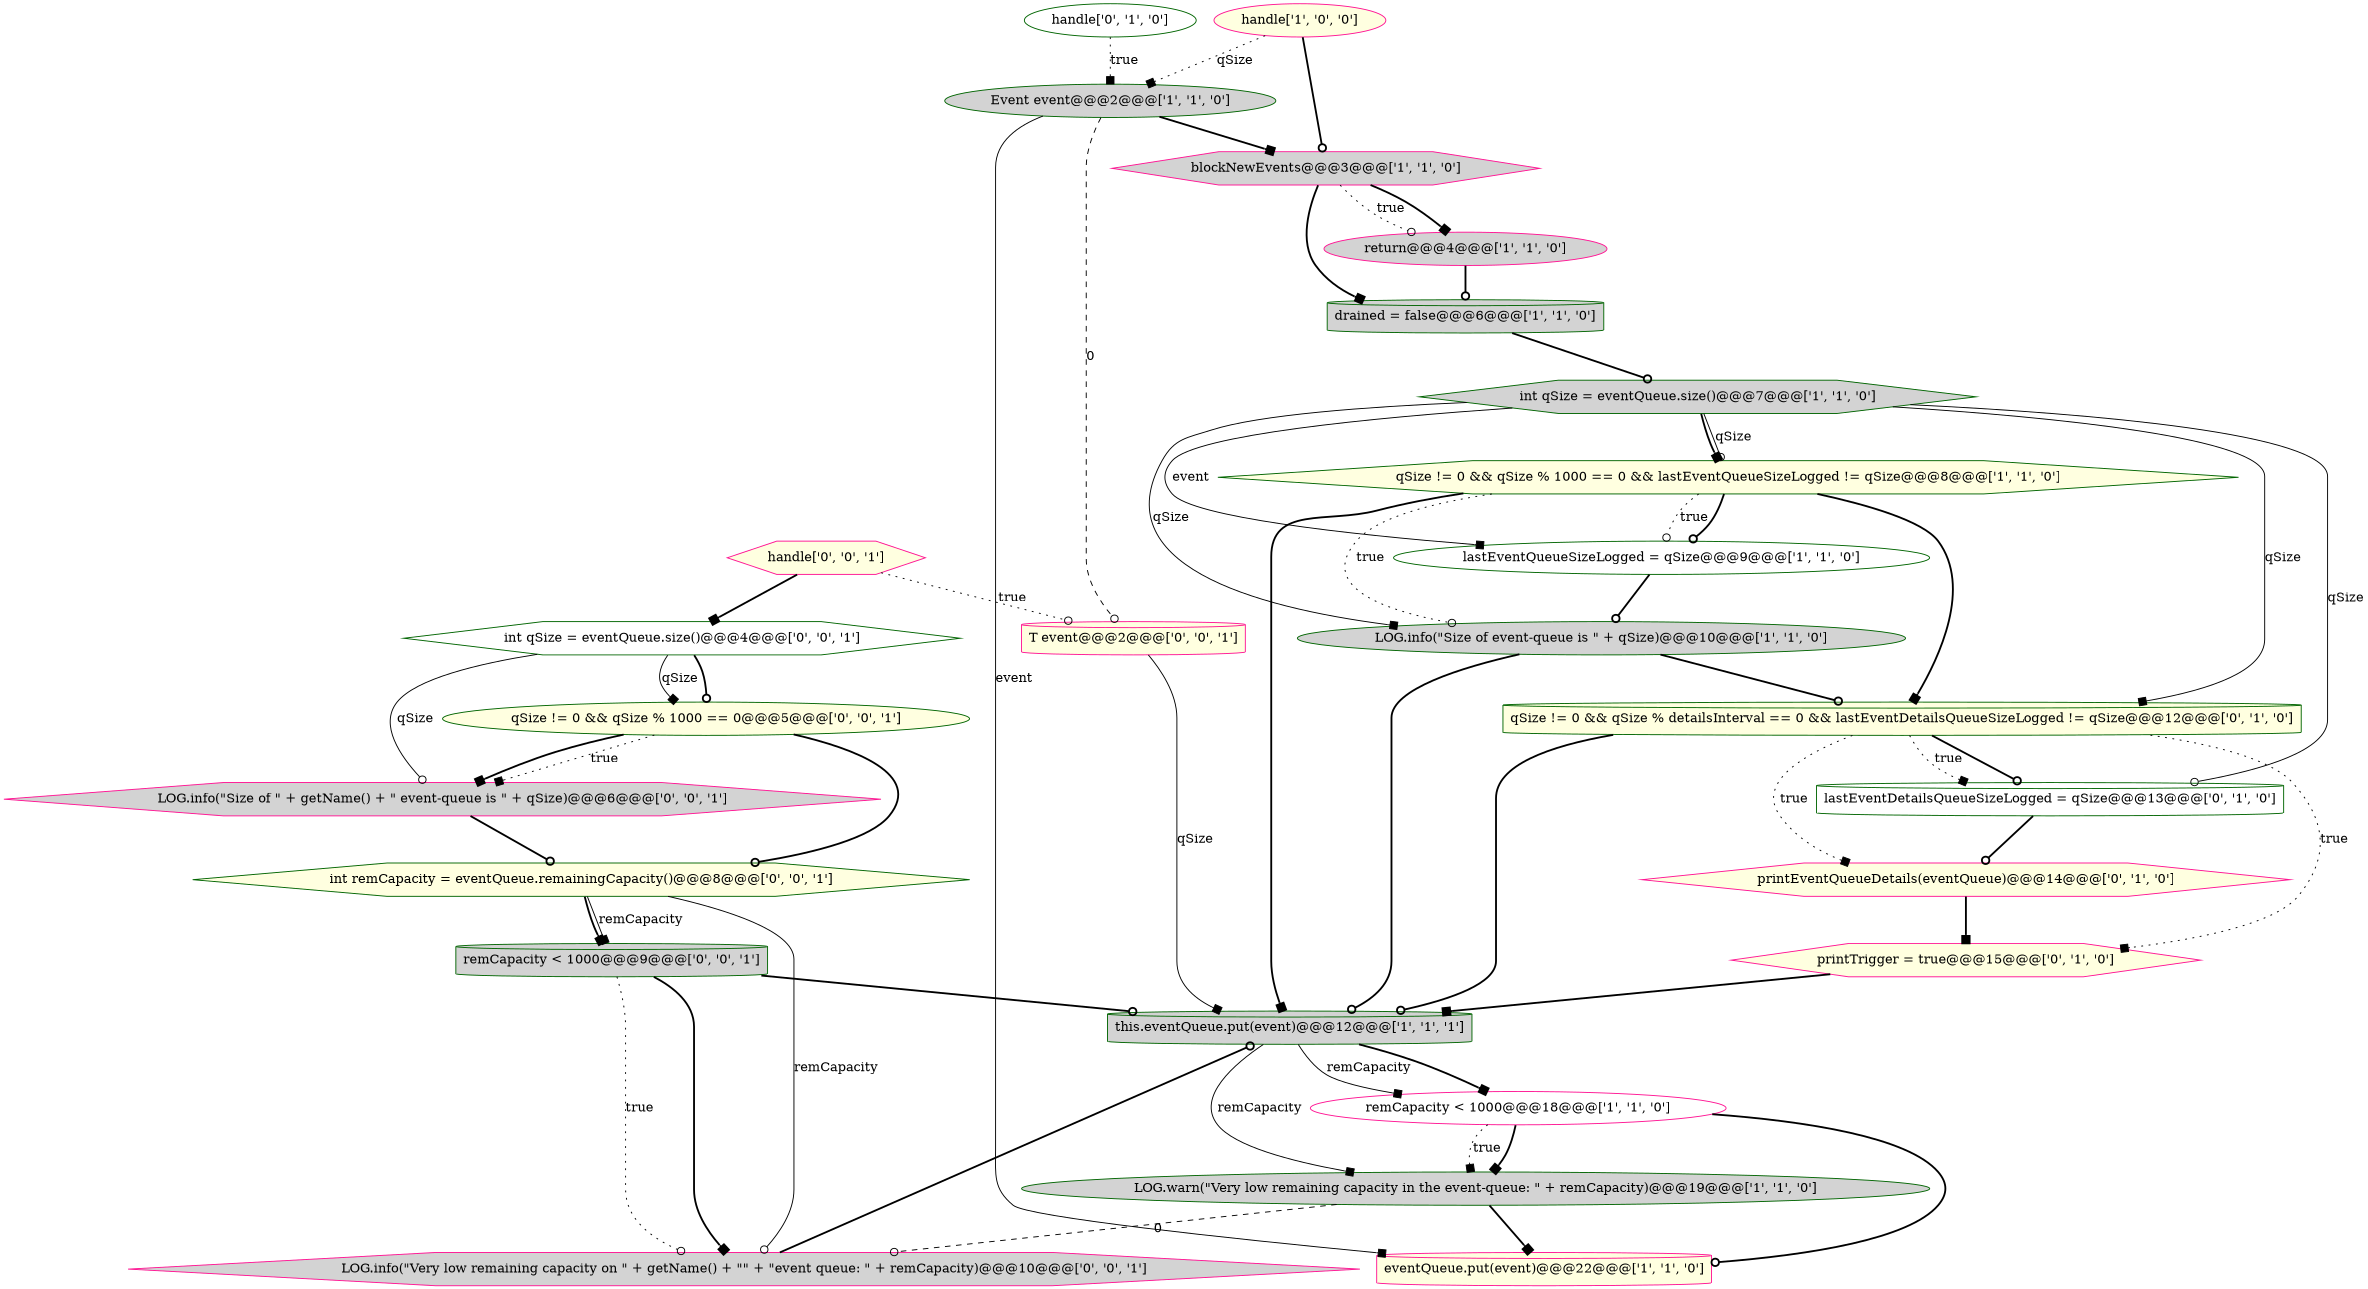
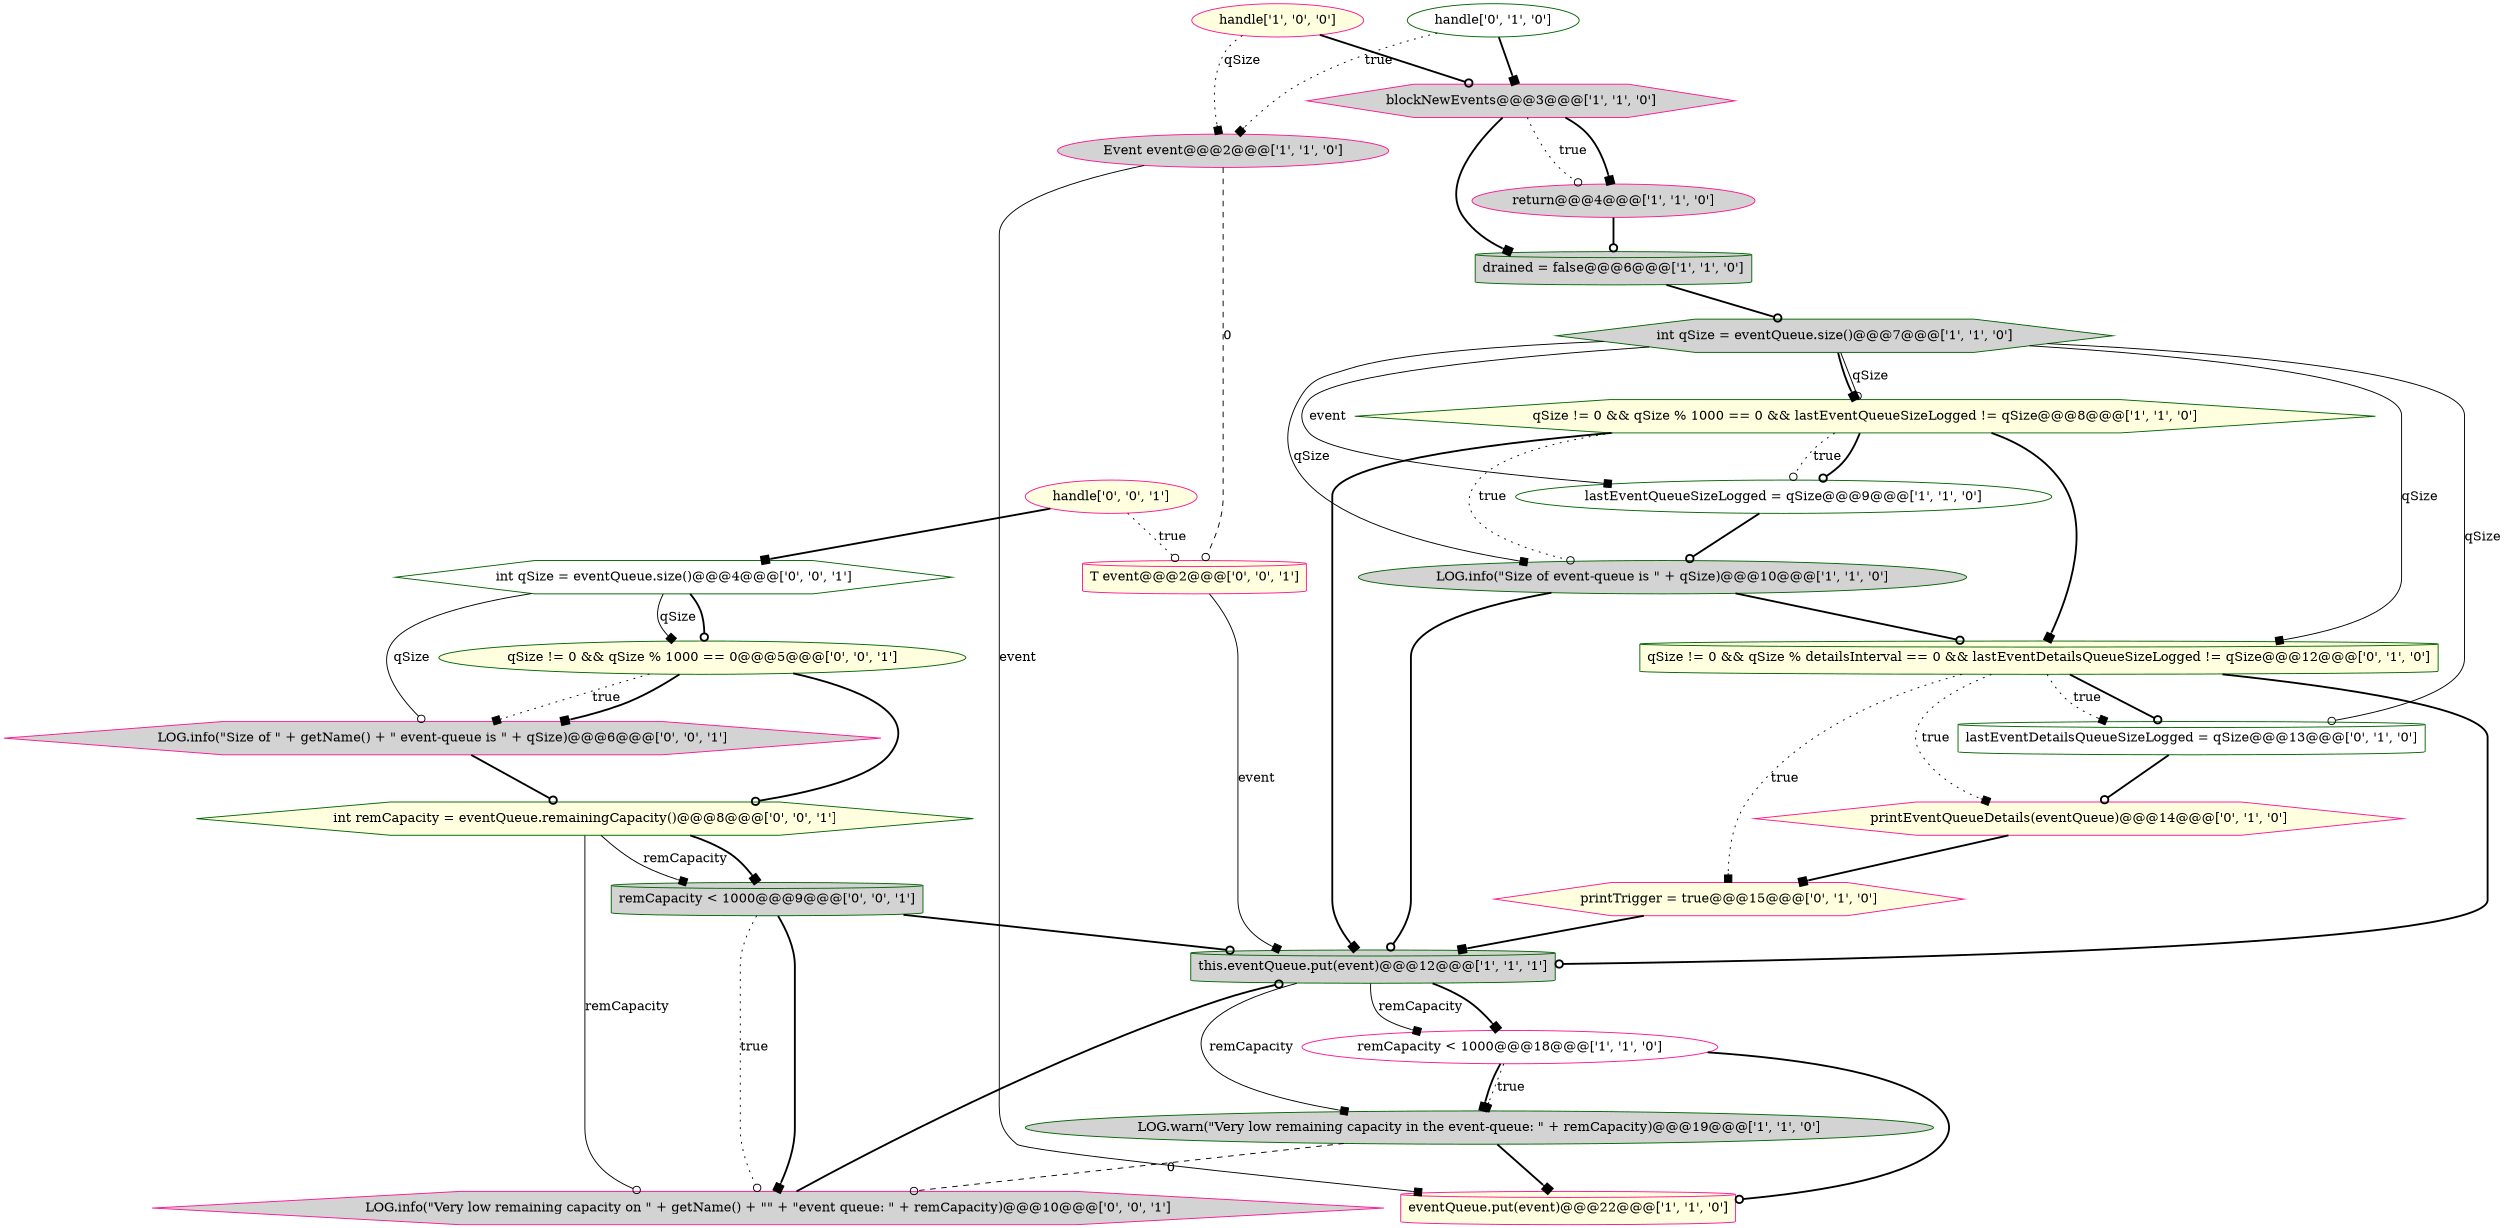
(1110, 101) -> (1223, 151)
(1212, 133) -> (1506, 56)
(826, 558) -> (1111, 497)
(1195, 839) -> (1256, 778)
